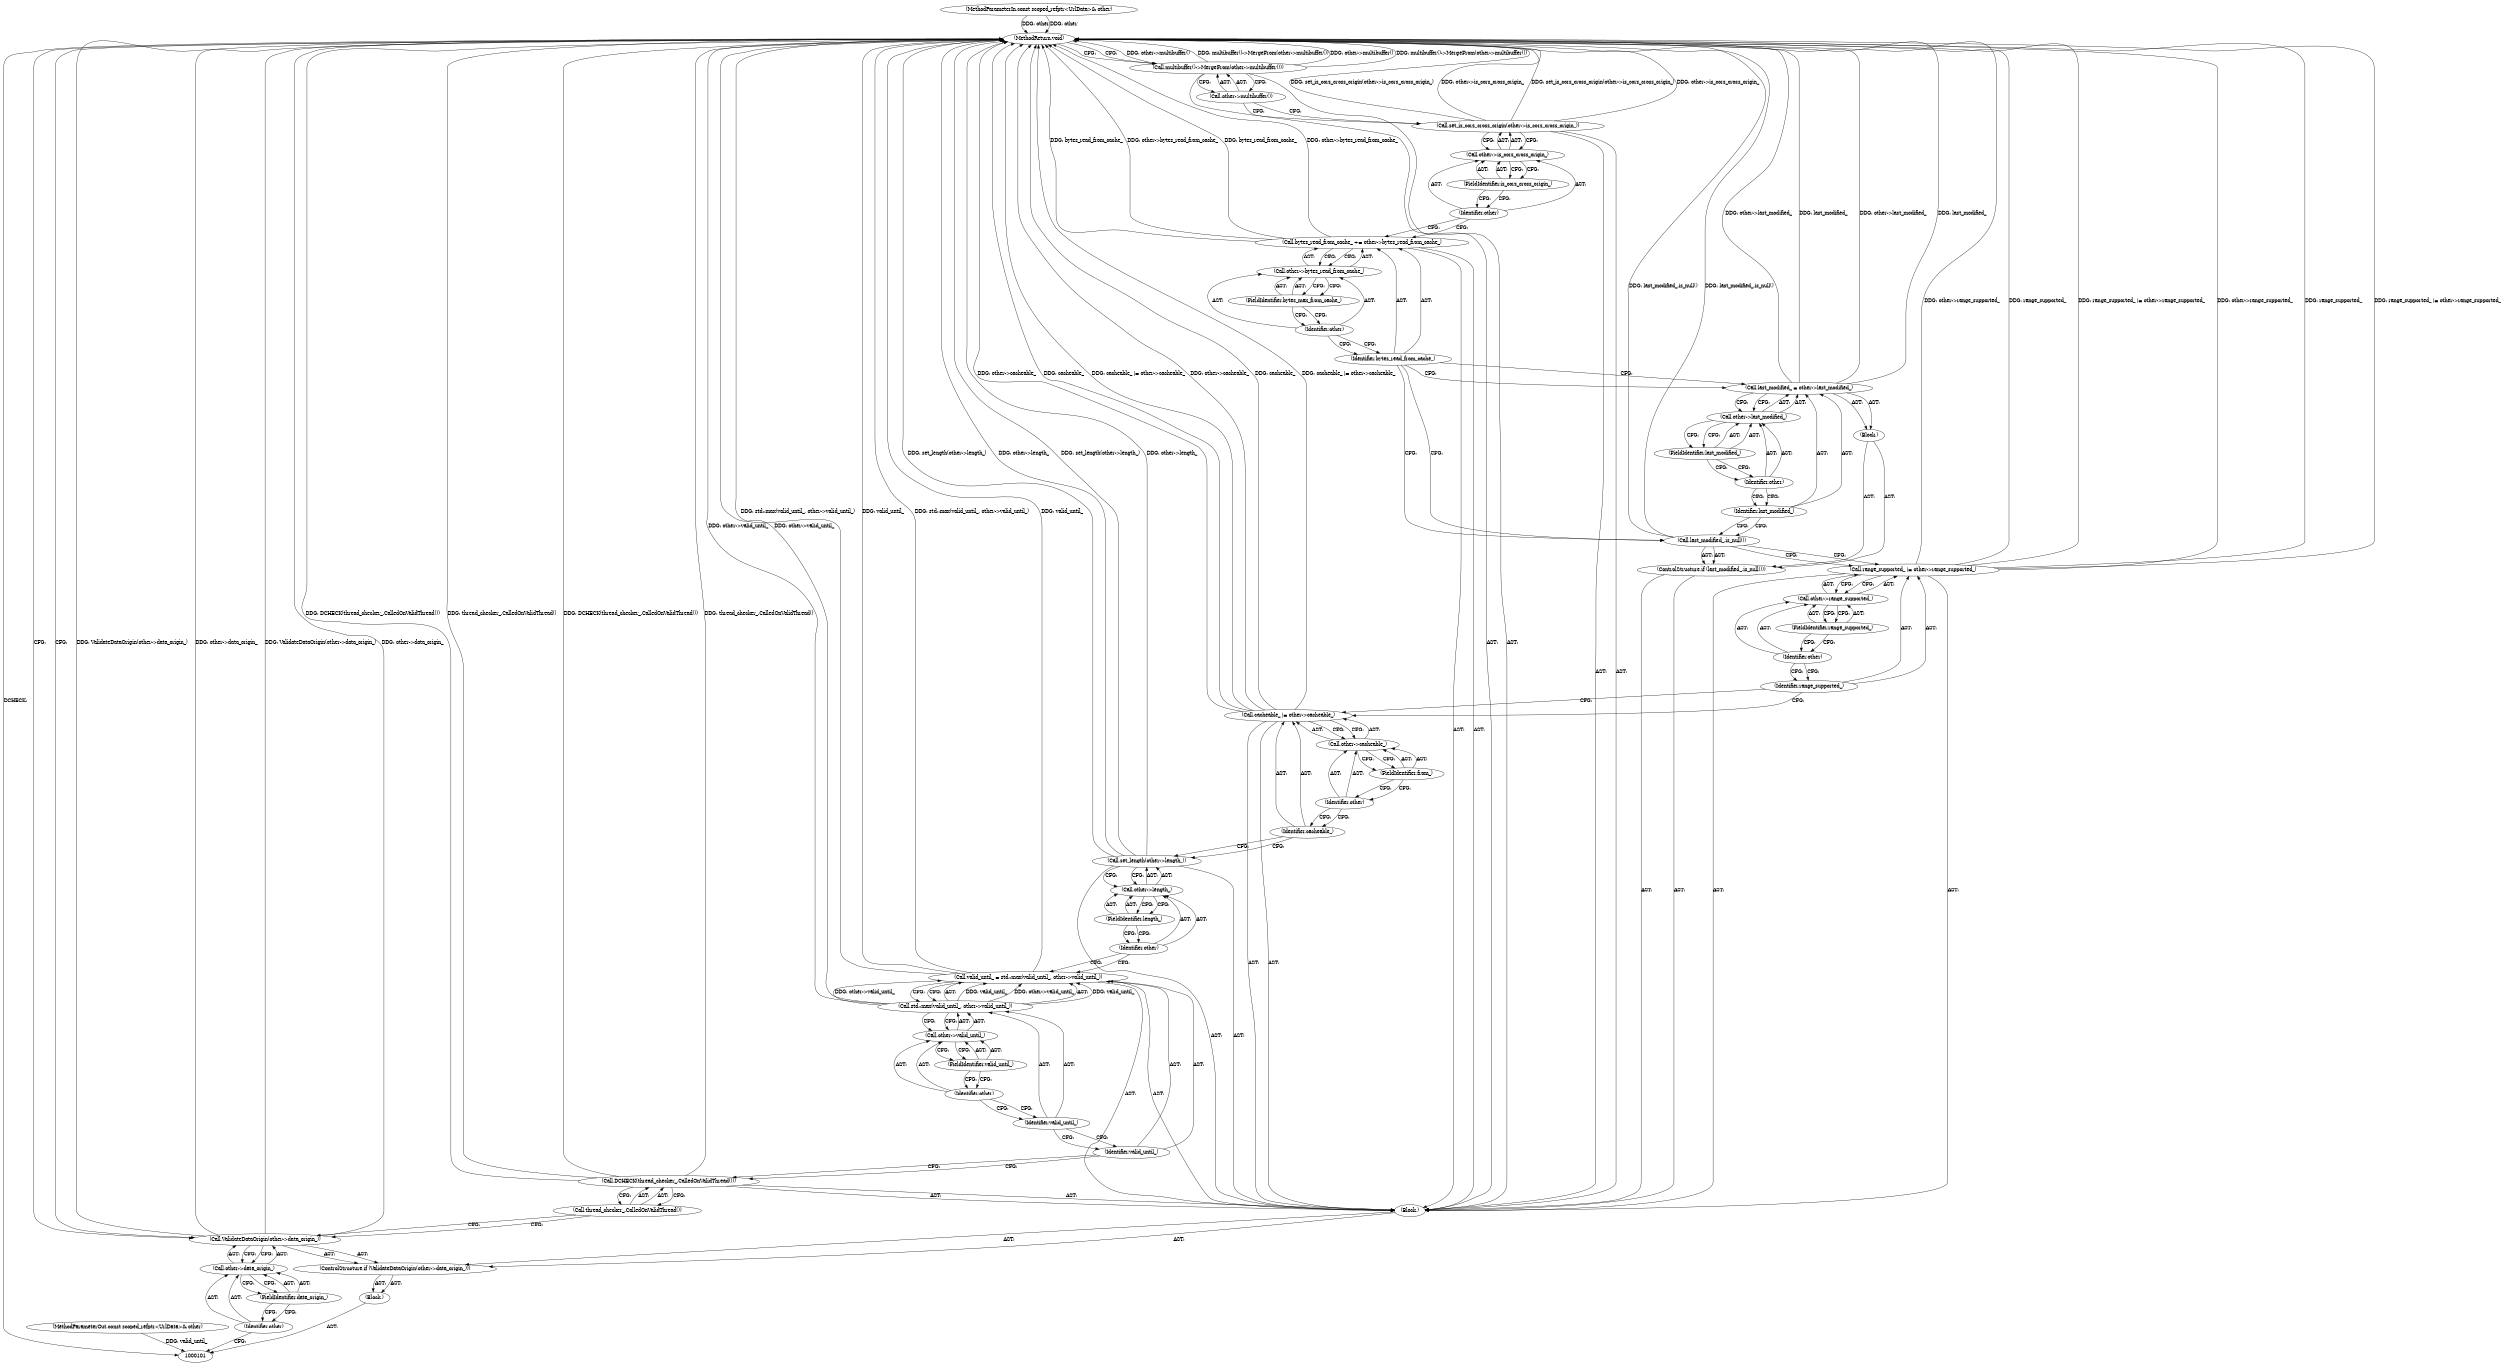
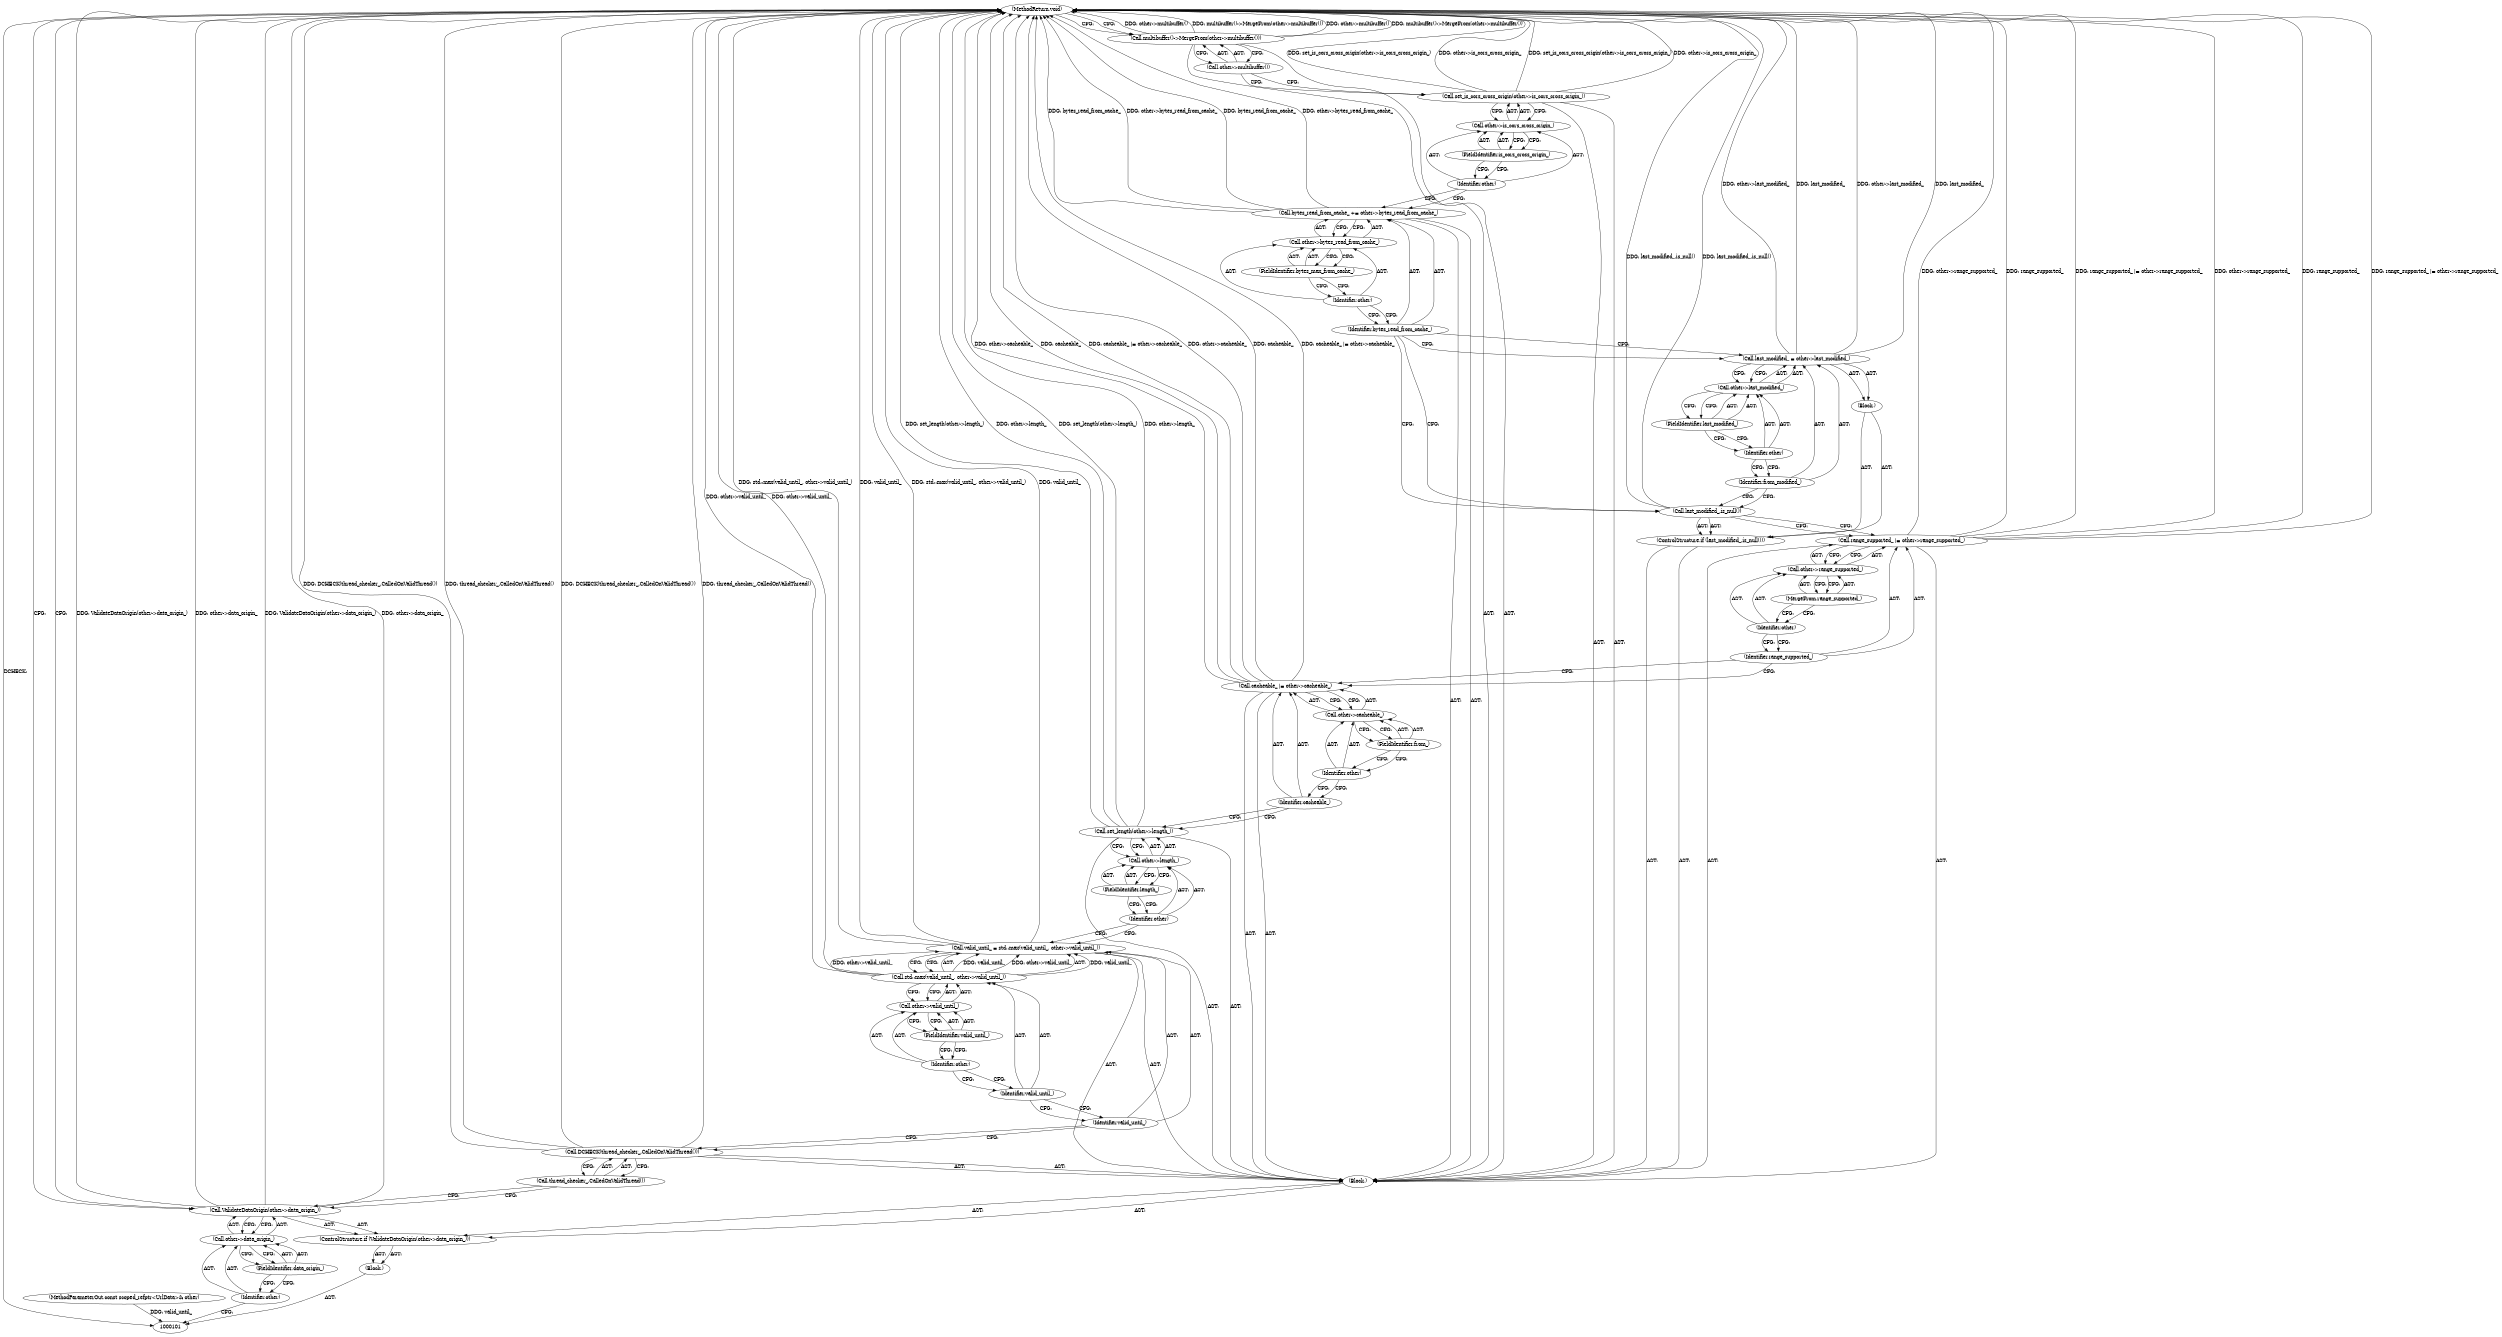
(1039, 10) -> none
(1764, 512) -> (1770, 483)
(1832, 628) -> (1824, 599)
